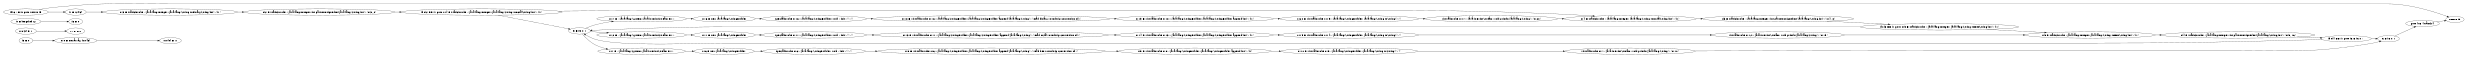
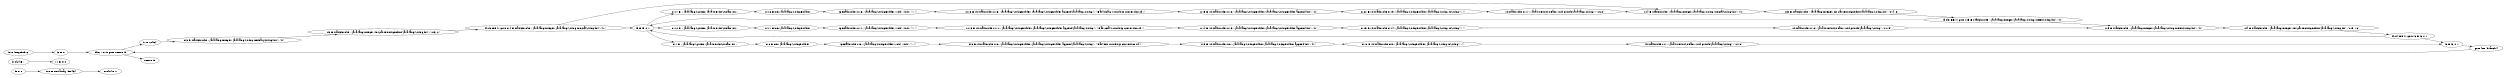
(2441, 21) -> (1303, 52)
none -> (77, 52)
